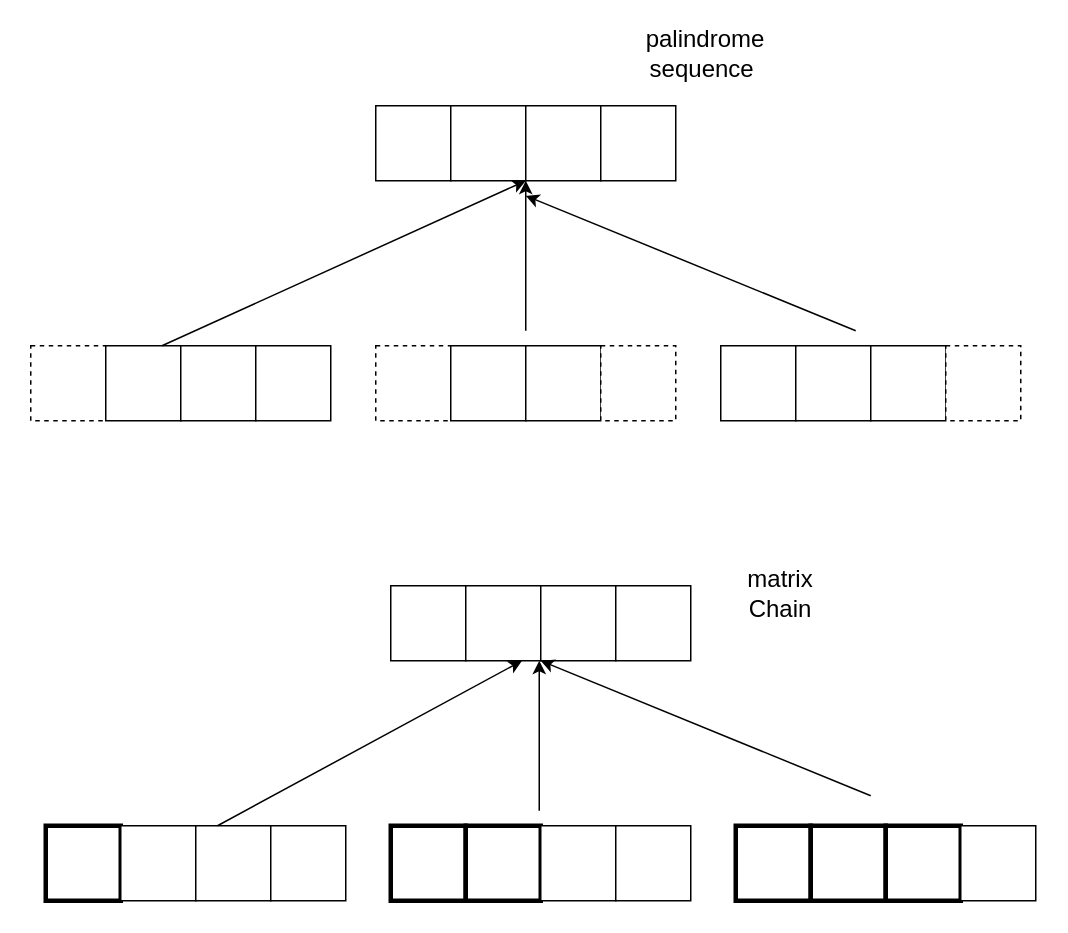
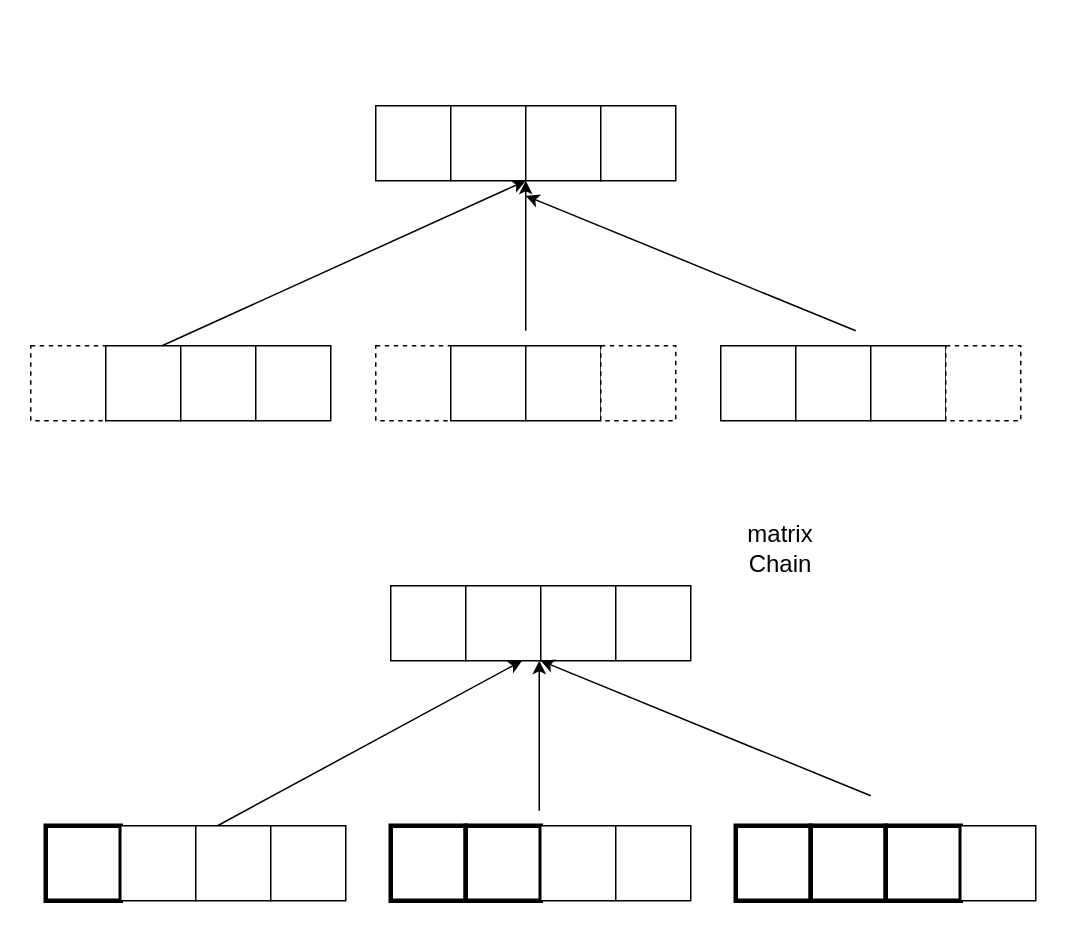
(706, 53) -> none
(781, 593) -> (781, 548)
